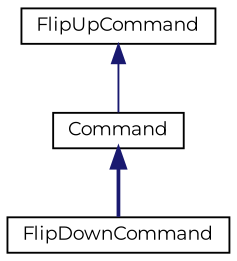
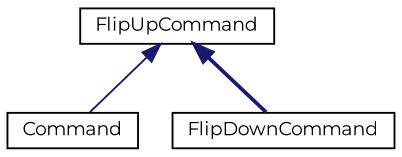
(118, 193) -> (237, 85)
